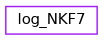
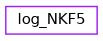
(51, 20) -> (51, 20)
